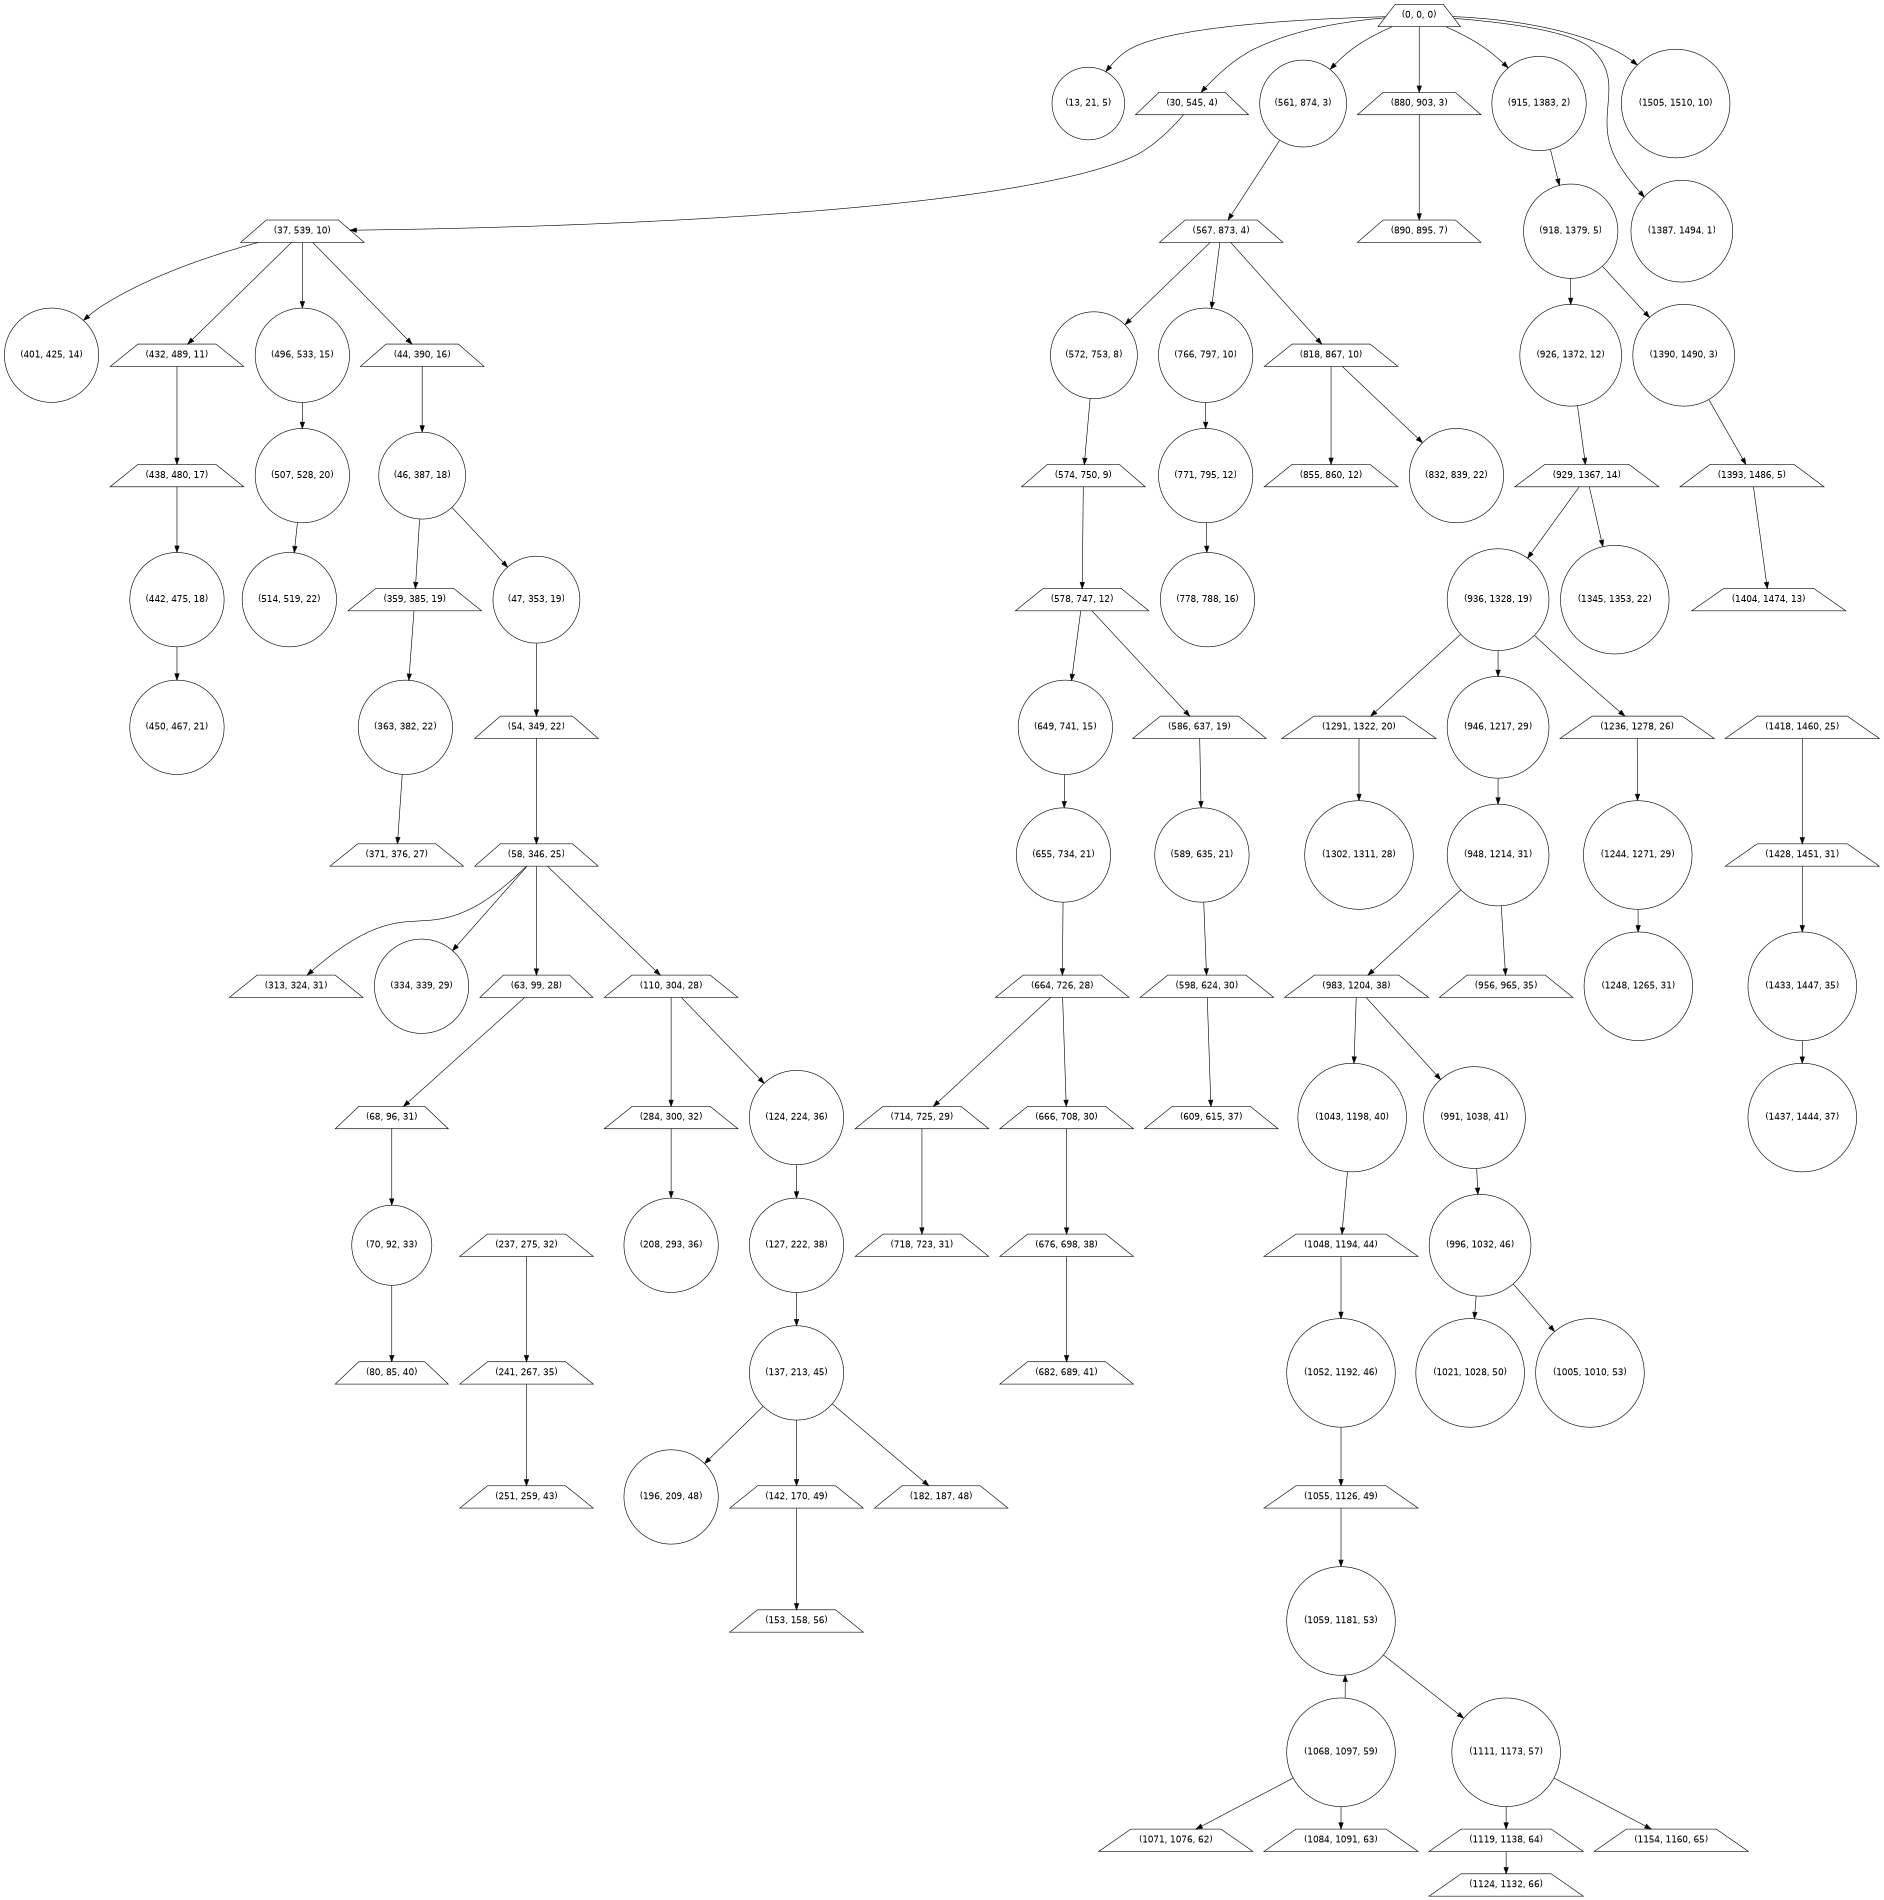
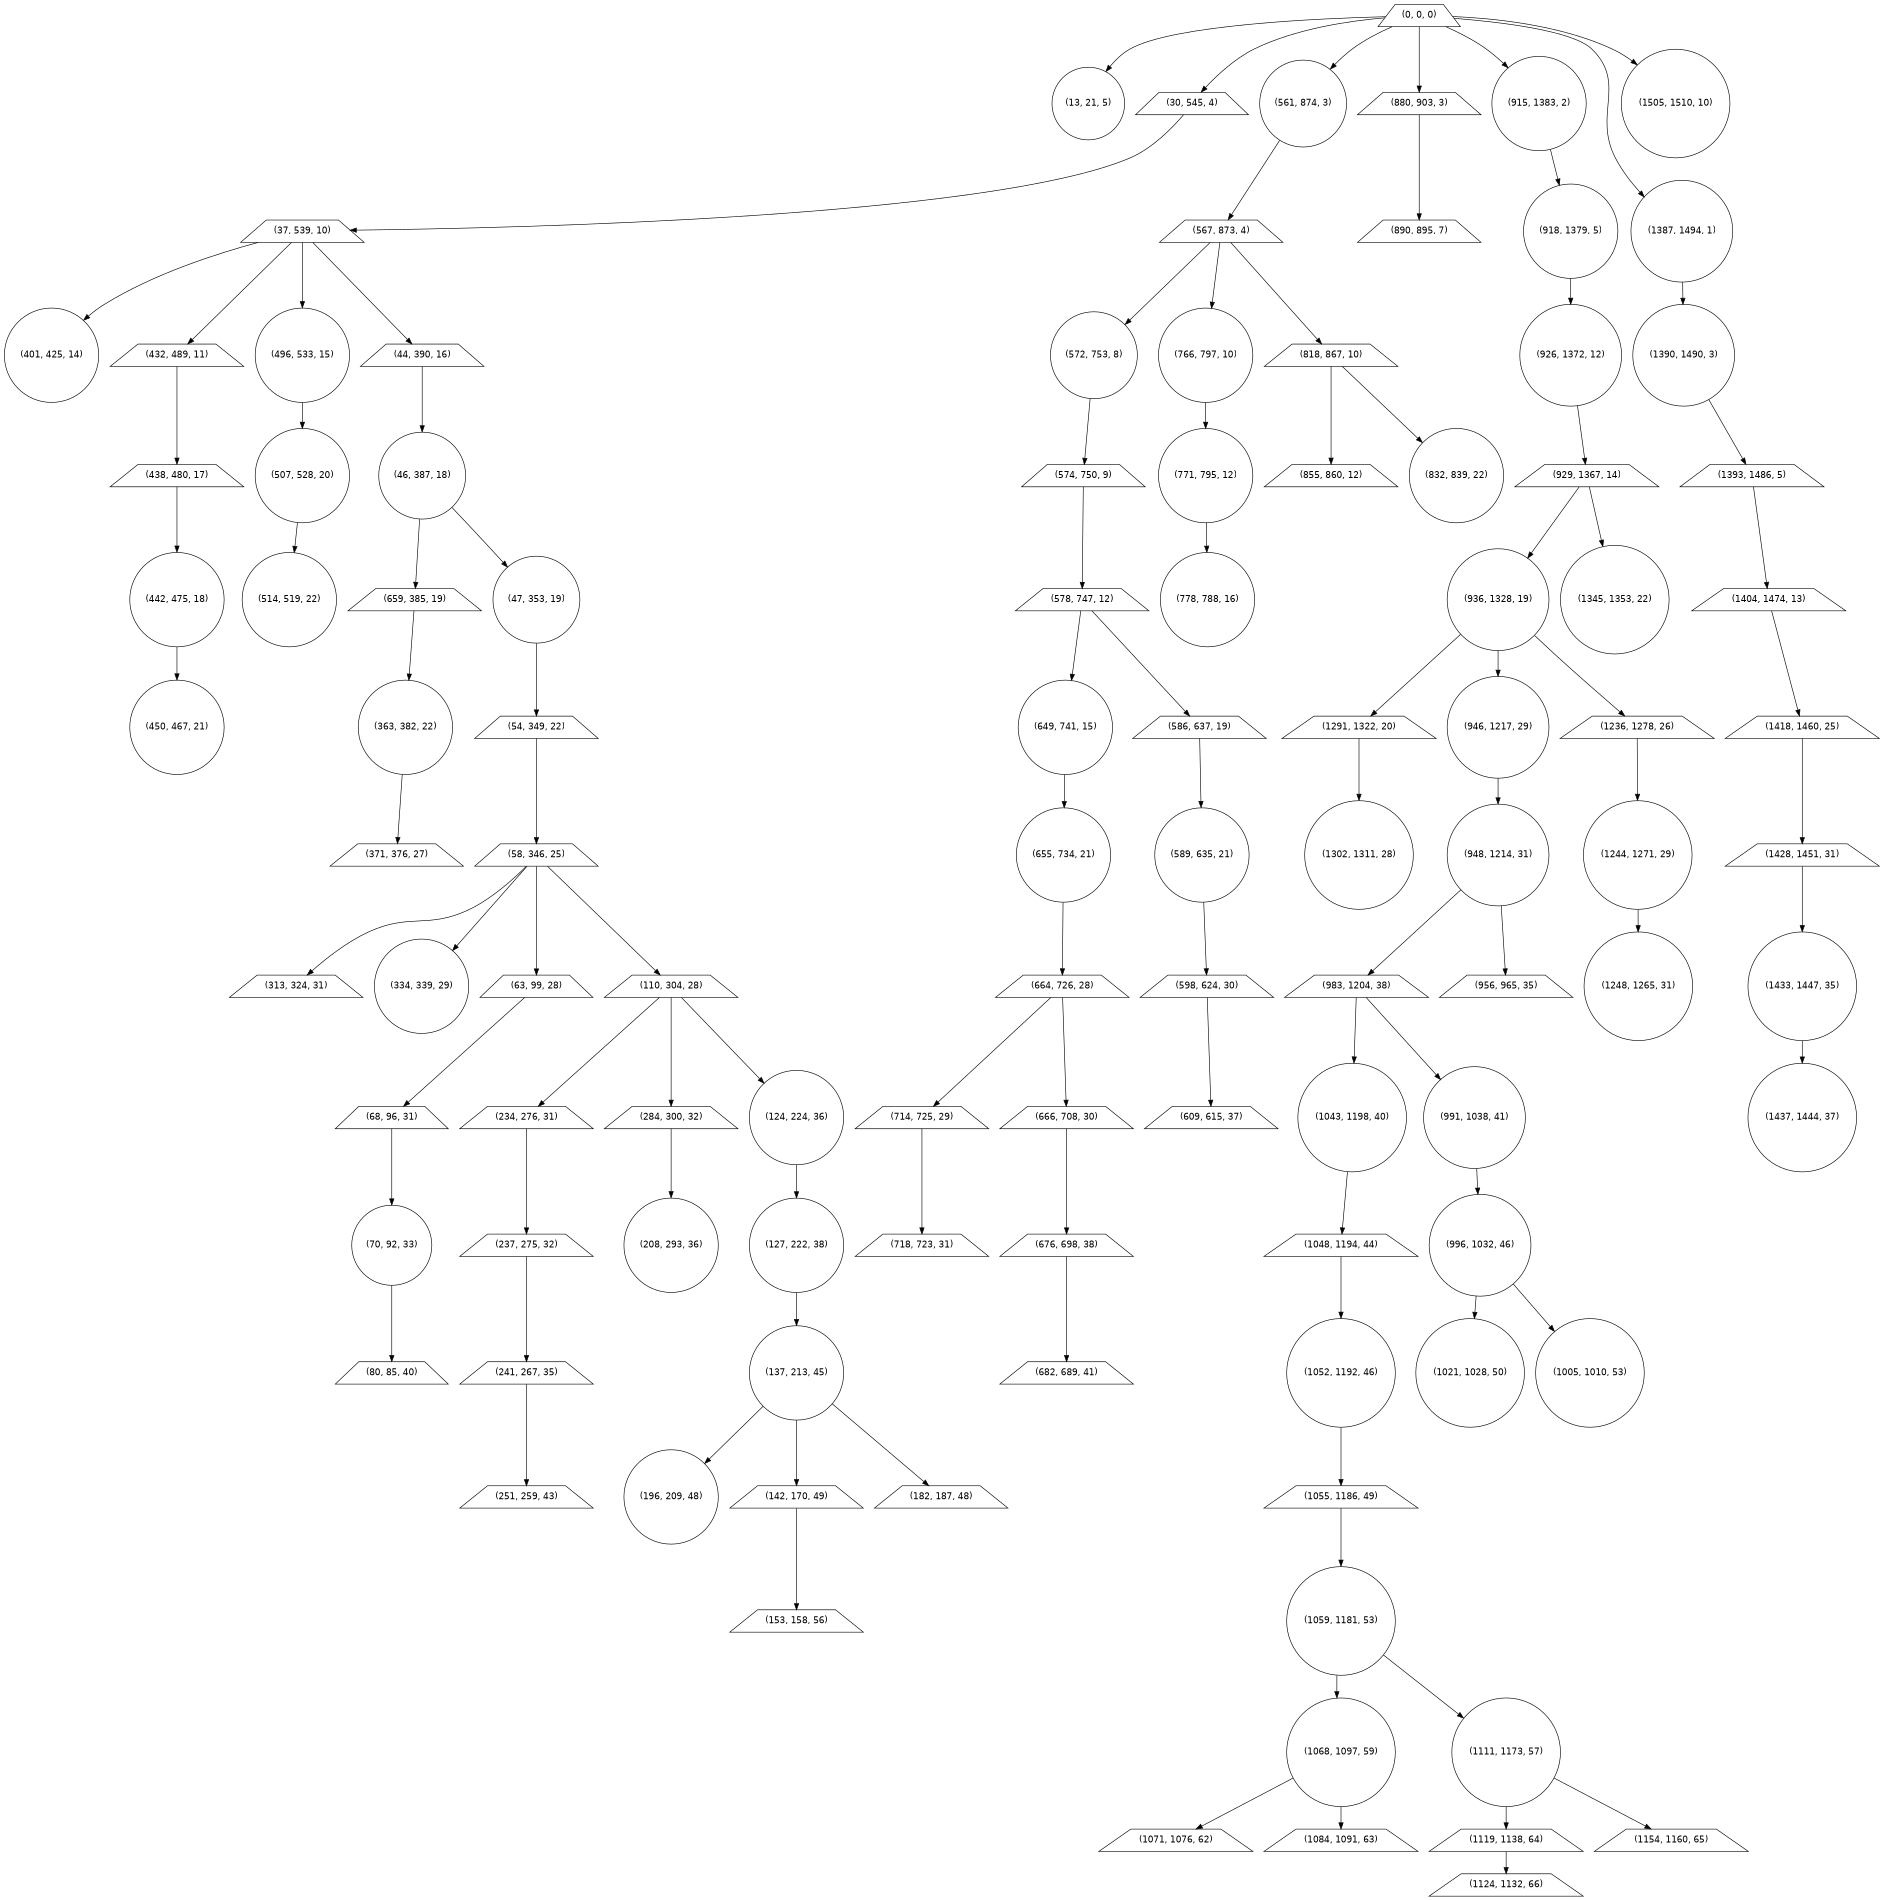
(1624, 290) -> (1683, 290)
(415, 600) -> (415, 600)
none -> (1785, 660)
none -> (526, 1118)
(1341, 1497) -> (1341, 1497)
(1345, 1690) -> (1337, 1684)
